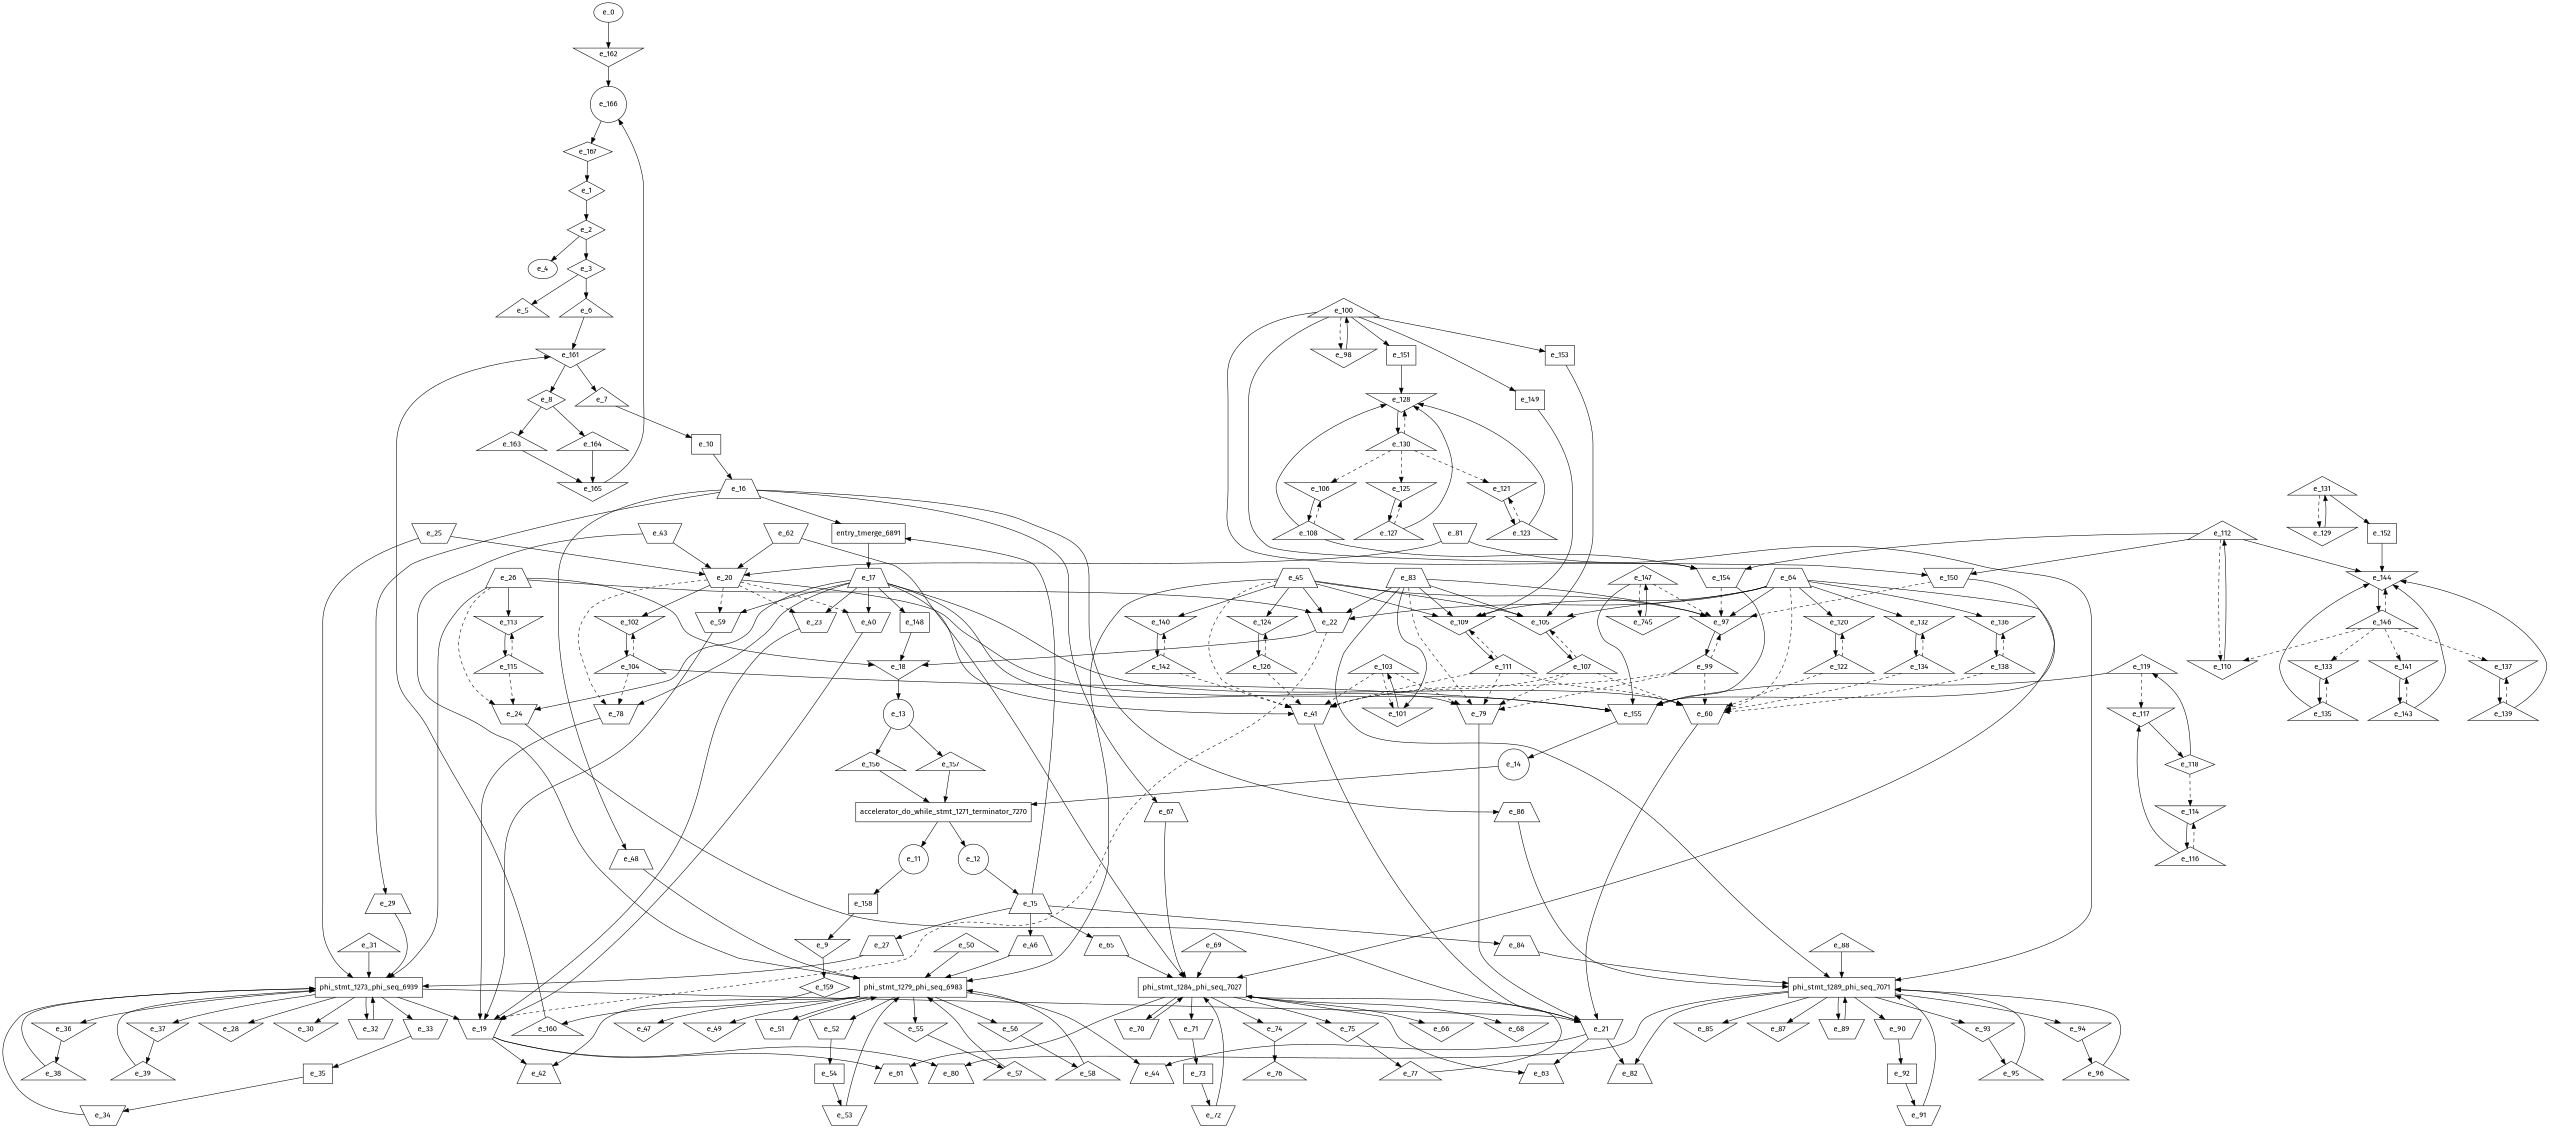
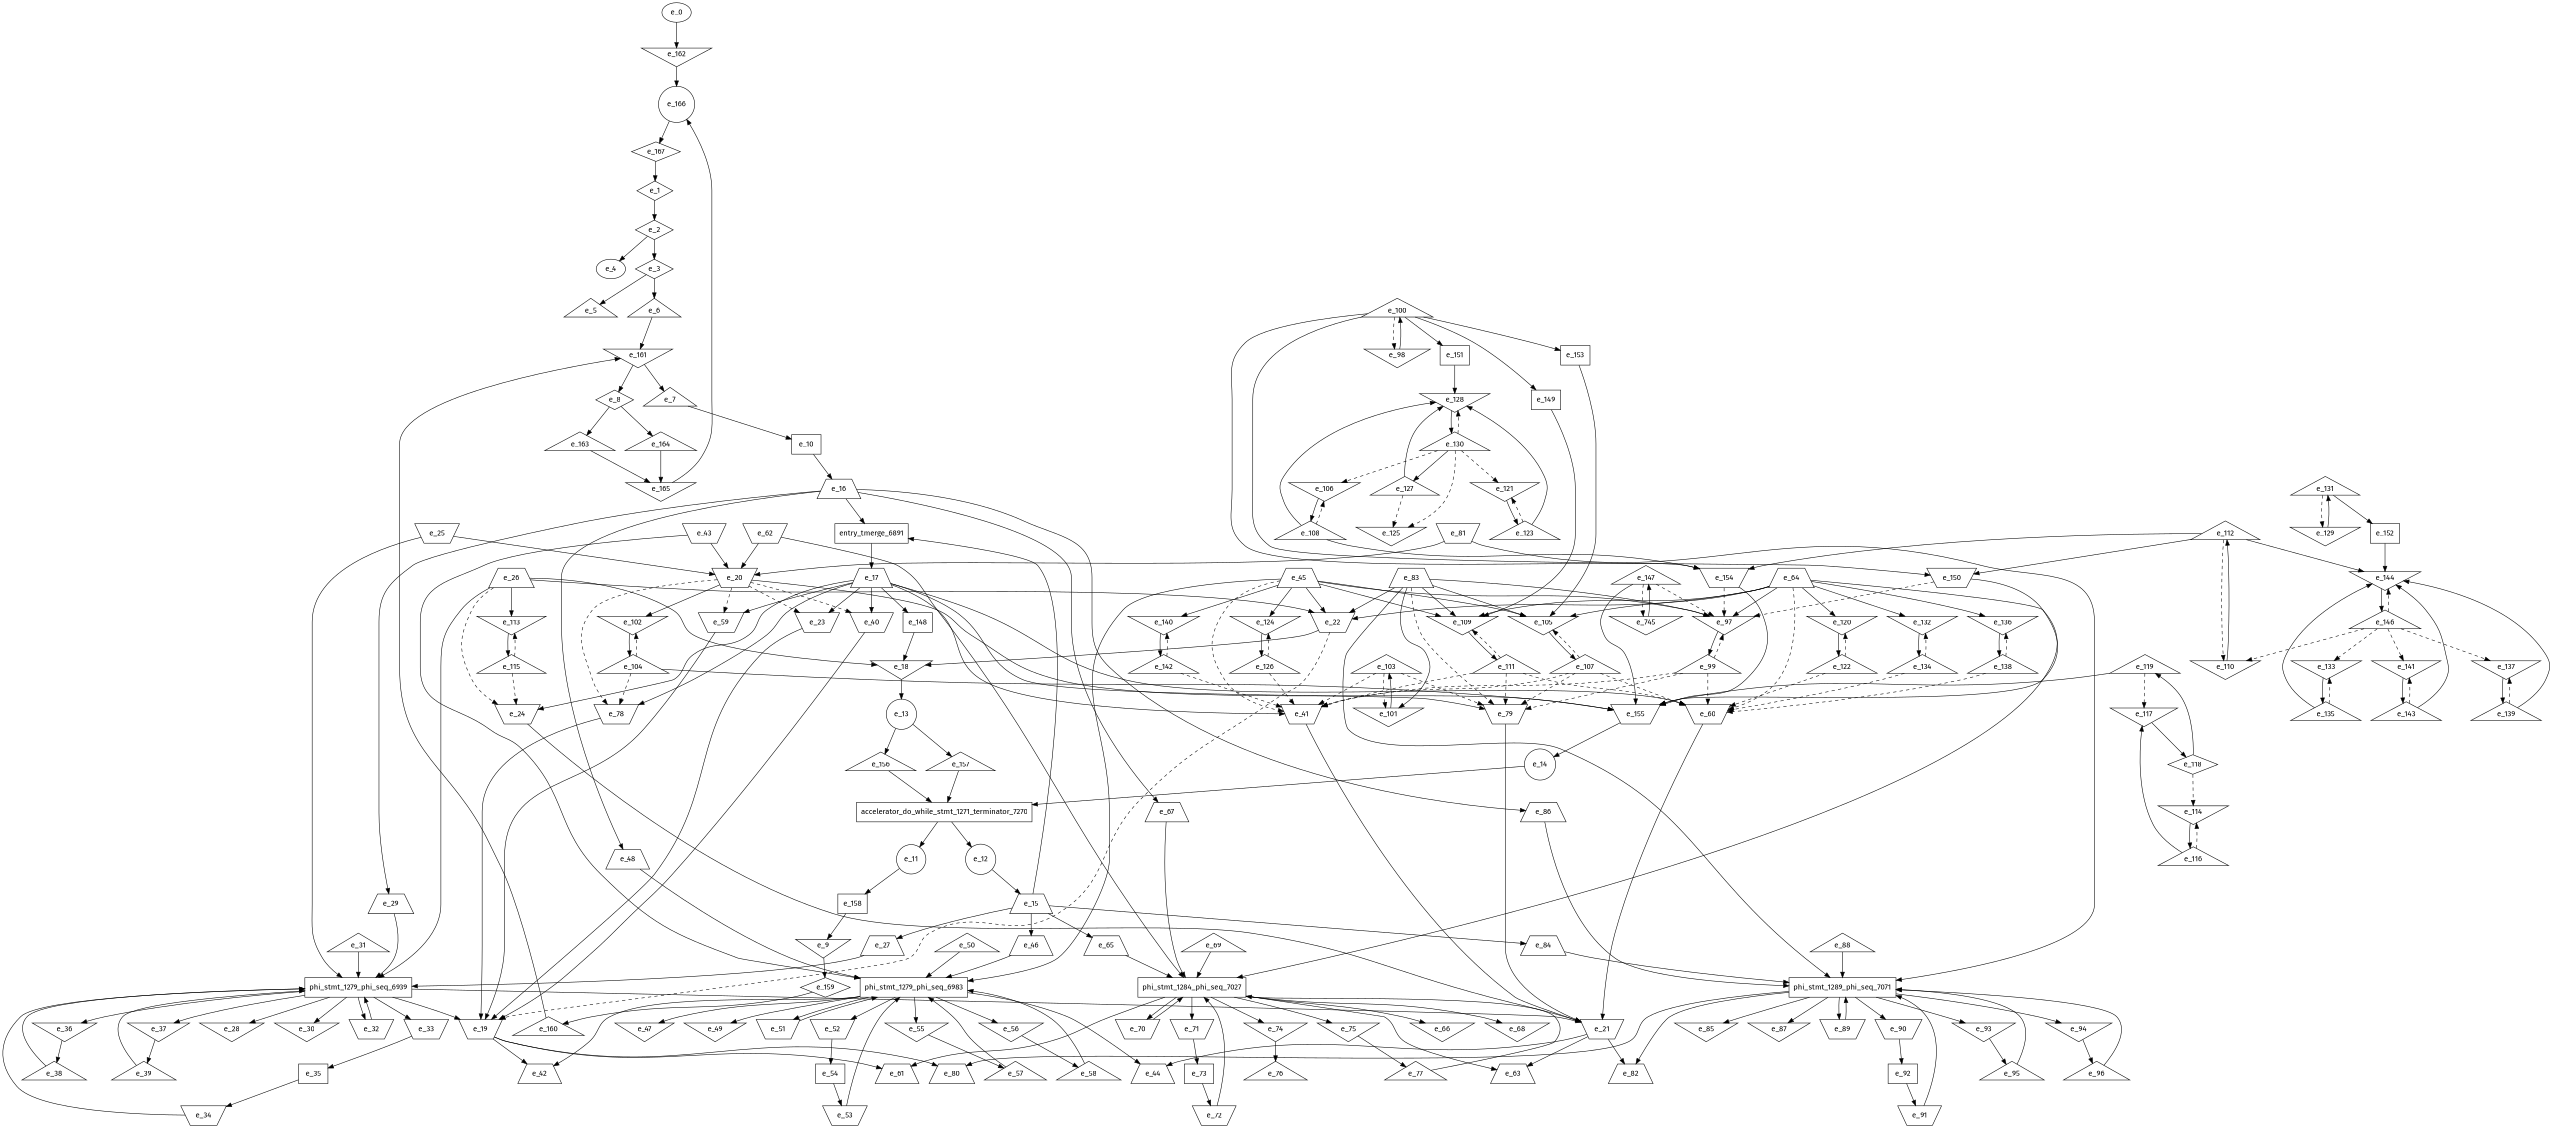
(1393, 507) -> (1433, 464)
(369, 987) -> (358, 987)
